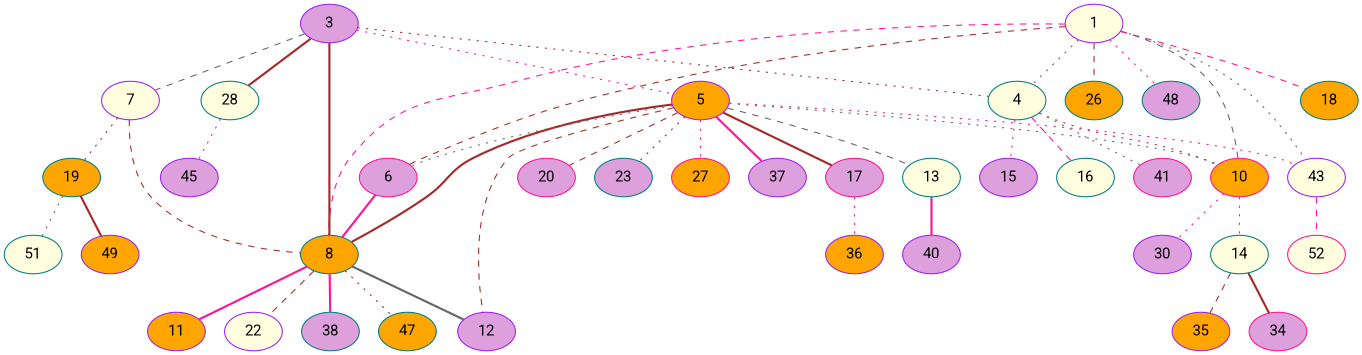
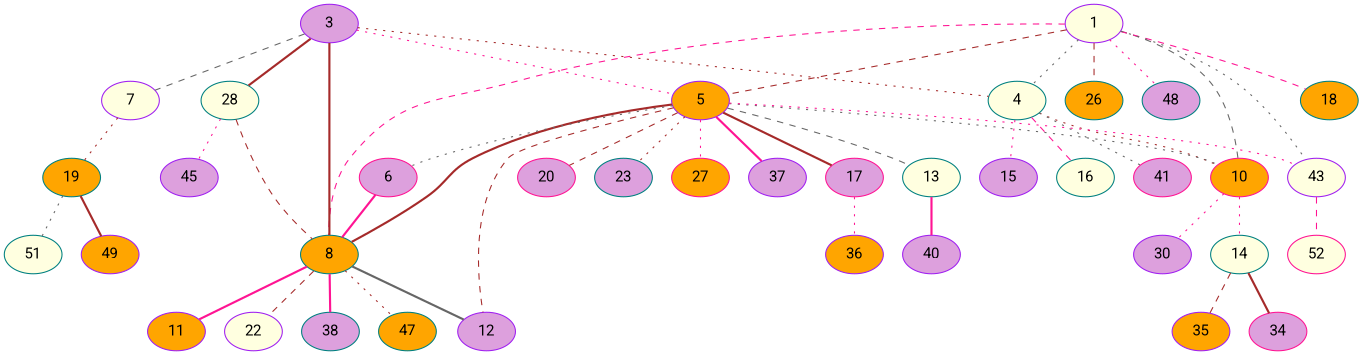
(764, 62) -> (897, 62)
(183, 222) -> (266, 184)
